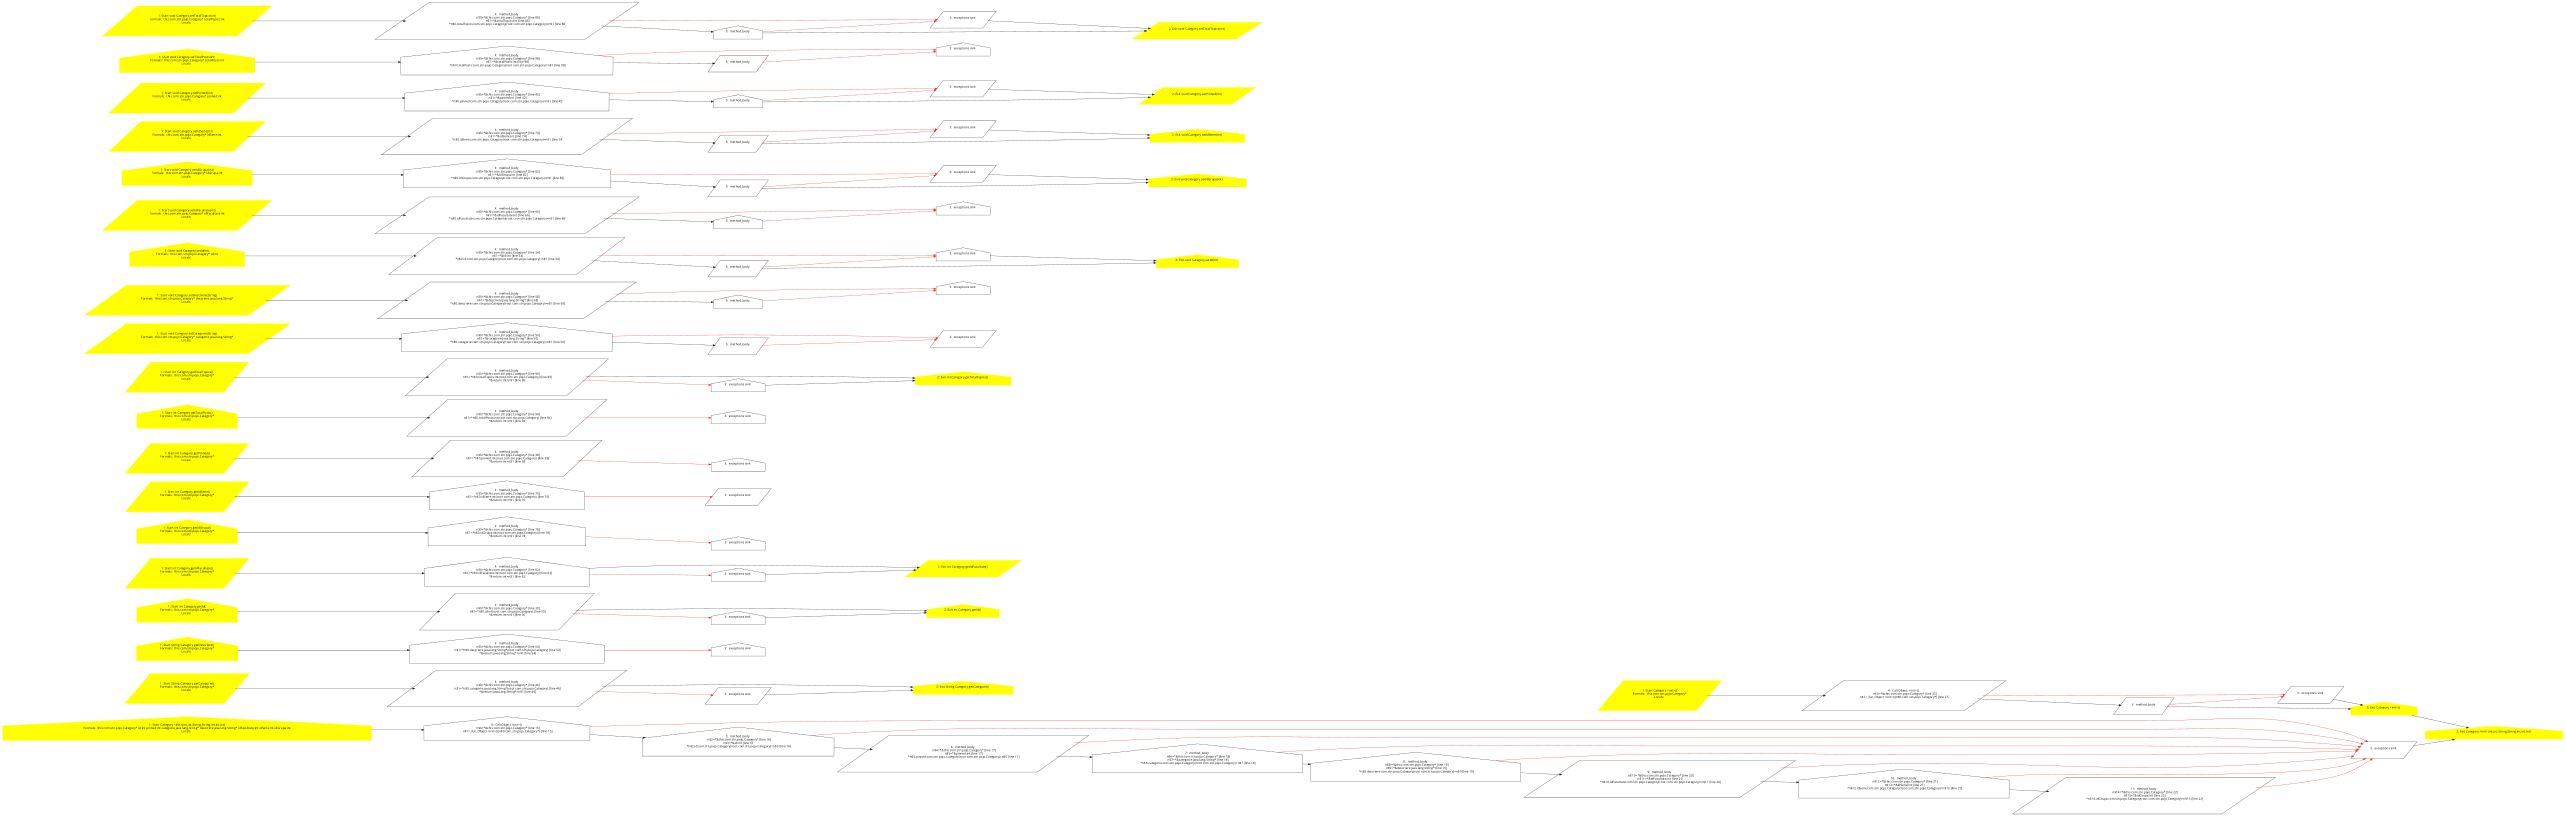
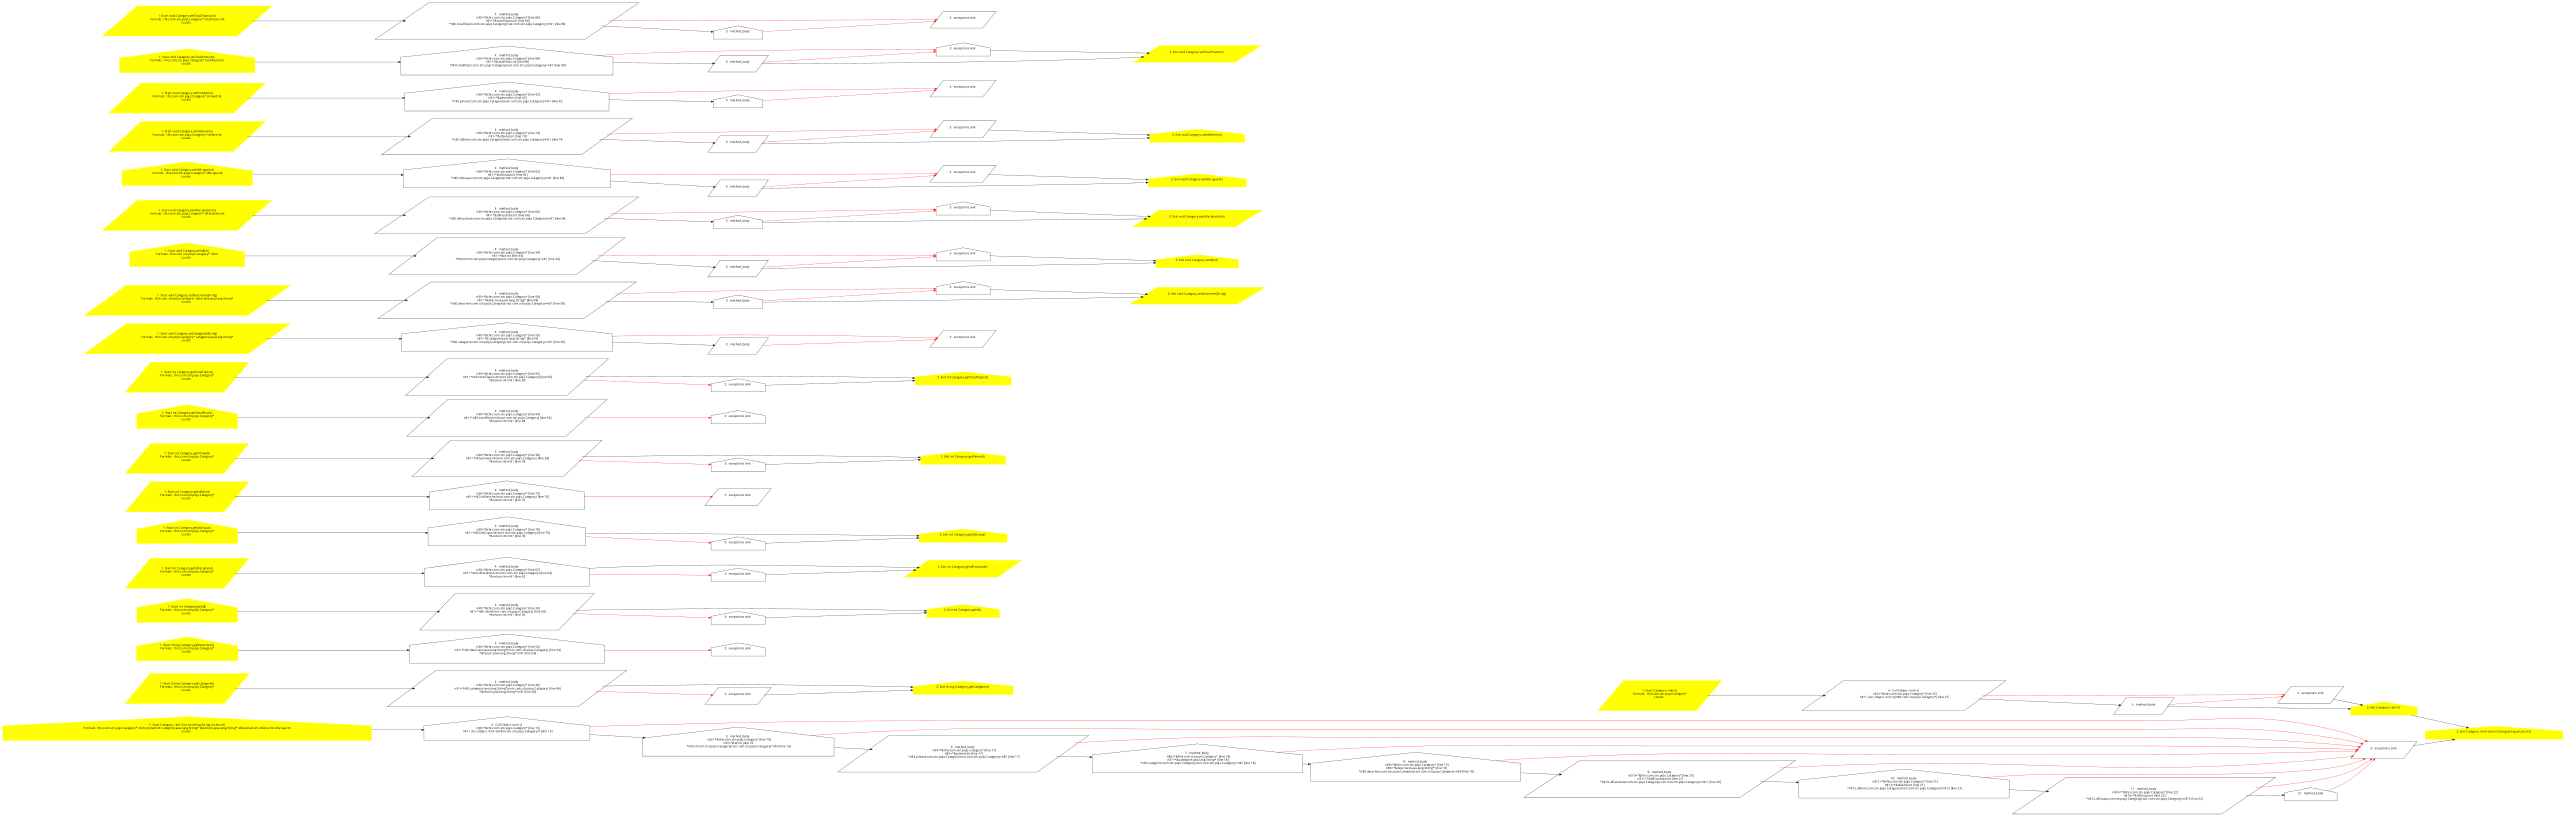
(1197, 31) -> none
none -> (1197, 54)
(1197, 96) -> none
none -> (1197, 218)
none -> (1197, 296)
none -> (963, 458)
none -> (963, 536)
none -> (2311, 795)
